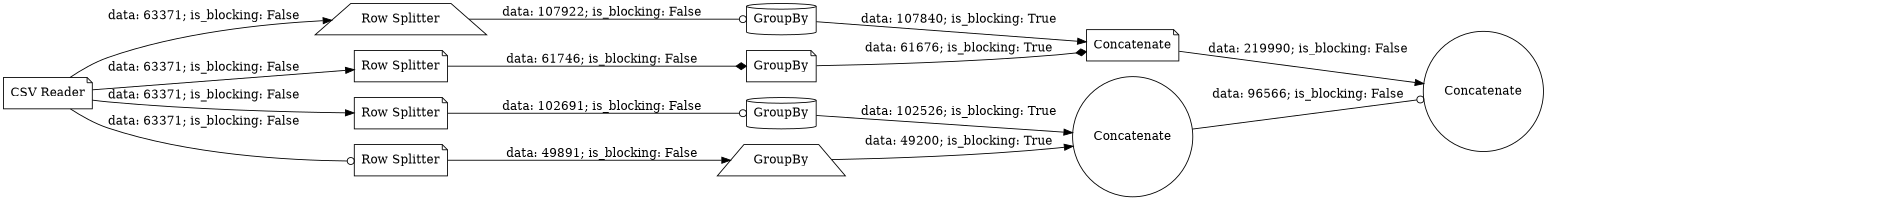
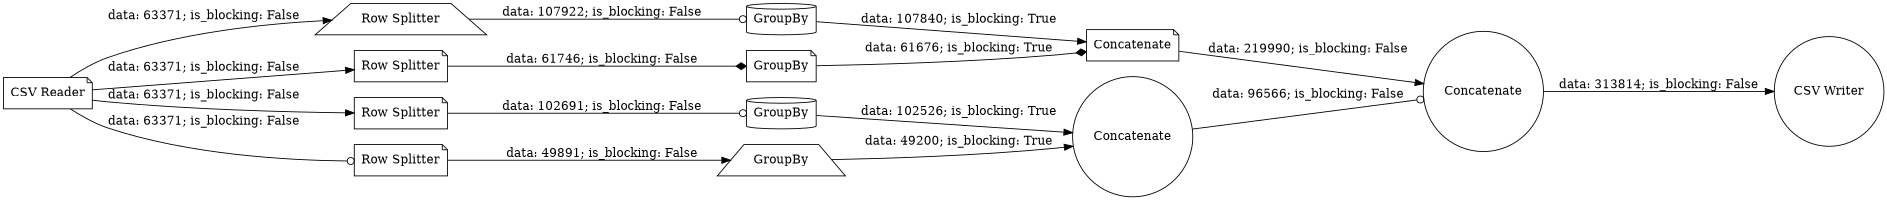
none -> (1829, 91)
